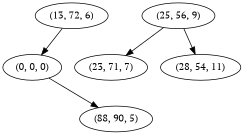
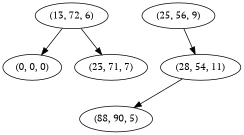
(148, 39) -> (89, 39)
(70, 91) -> (161, 91)
